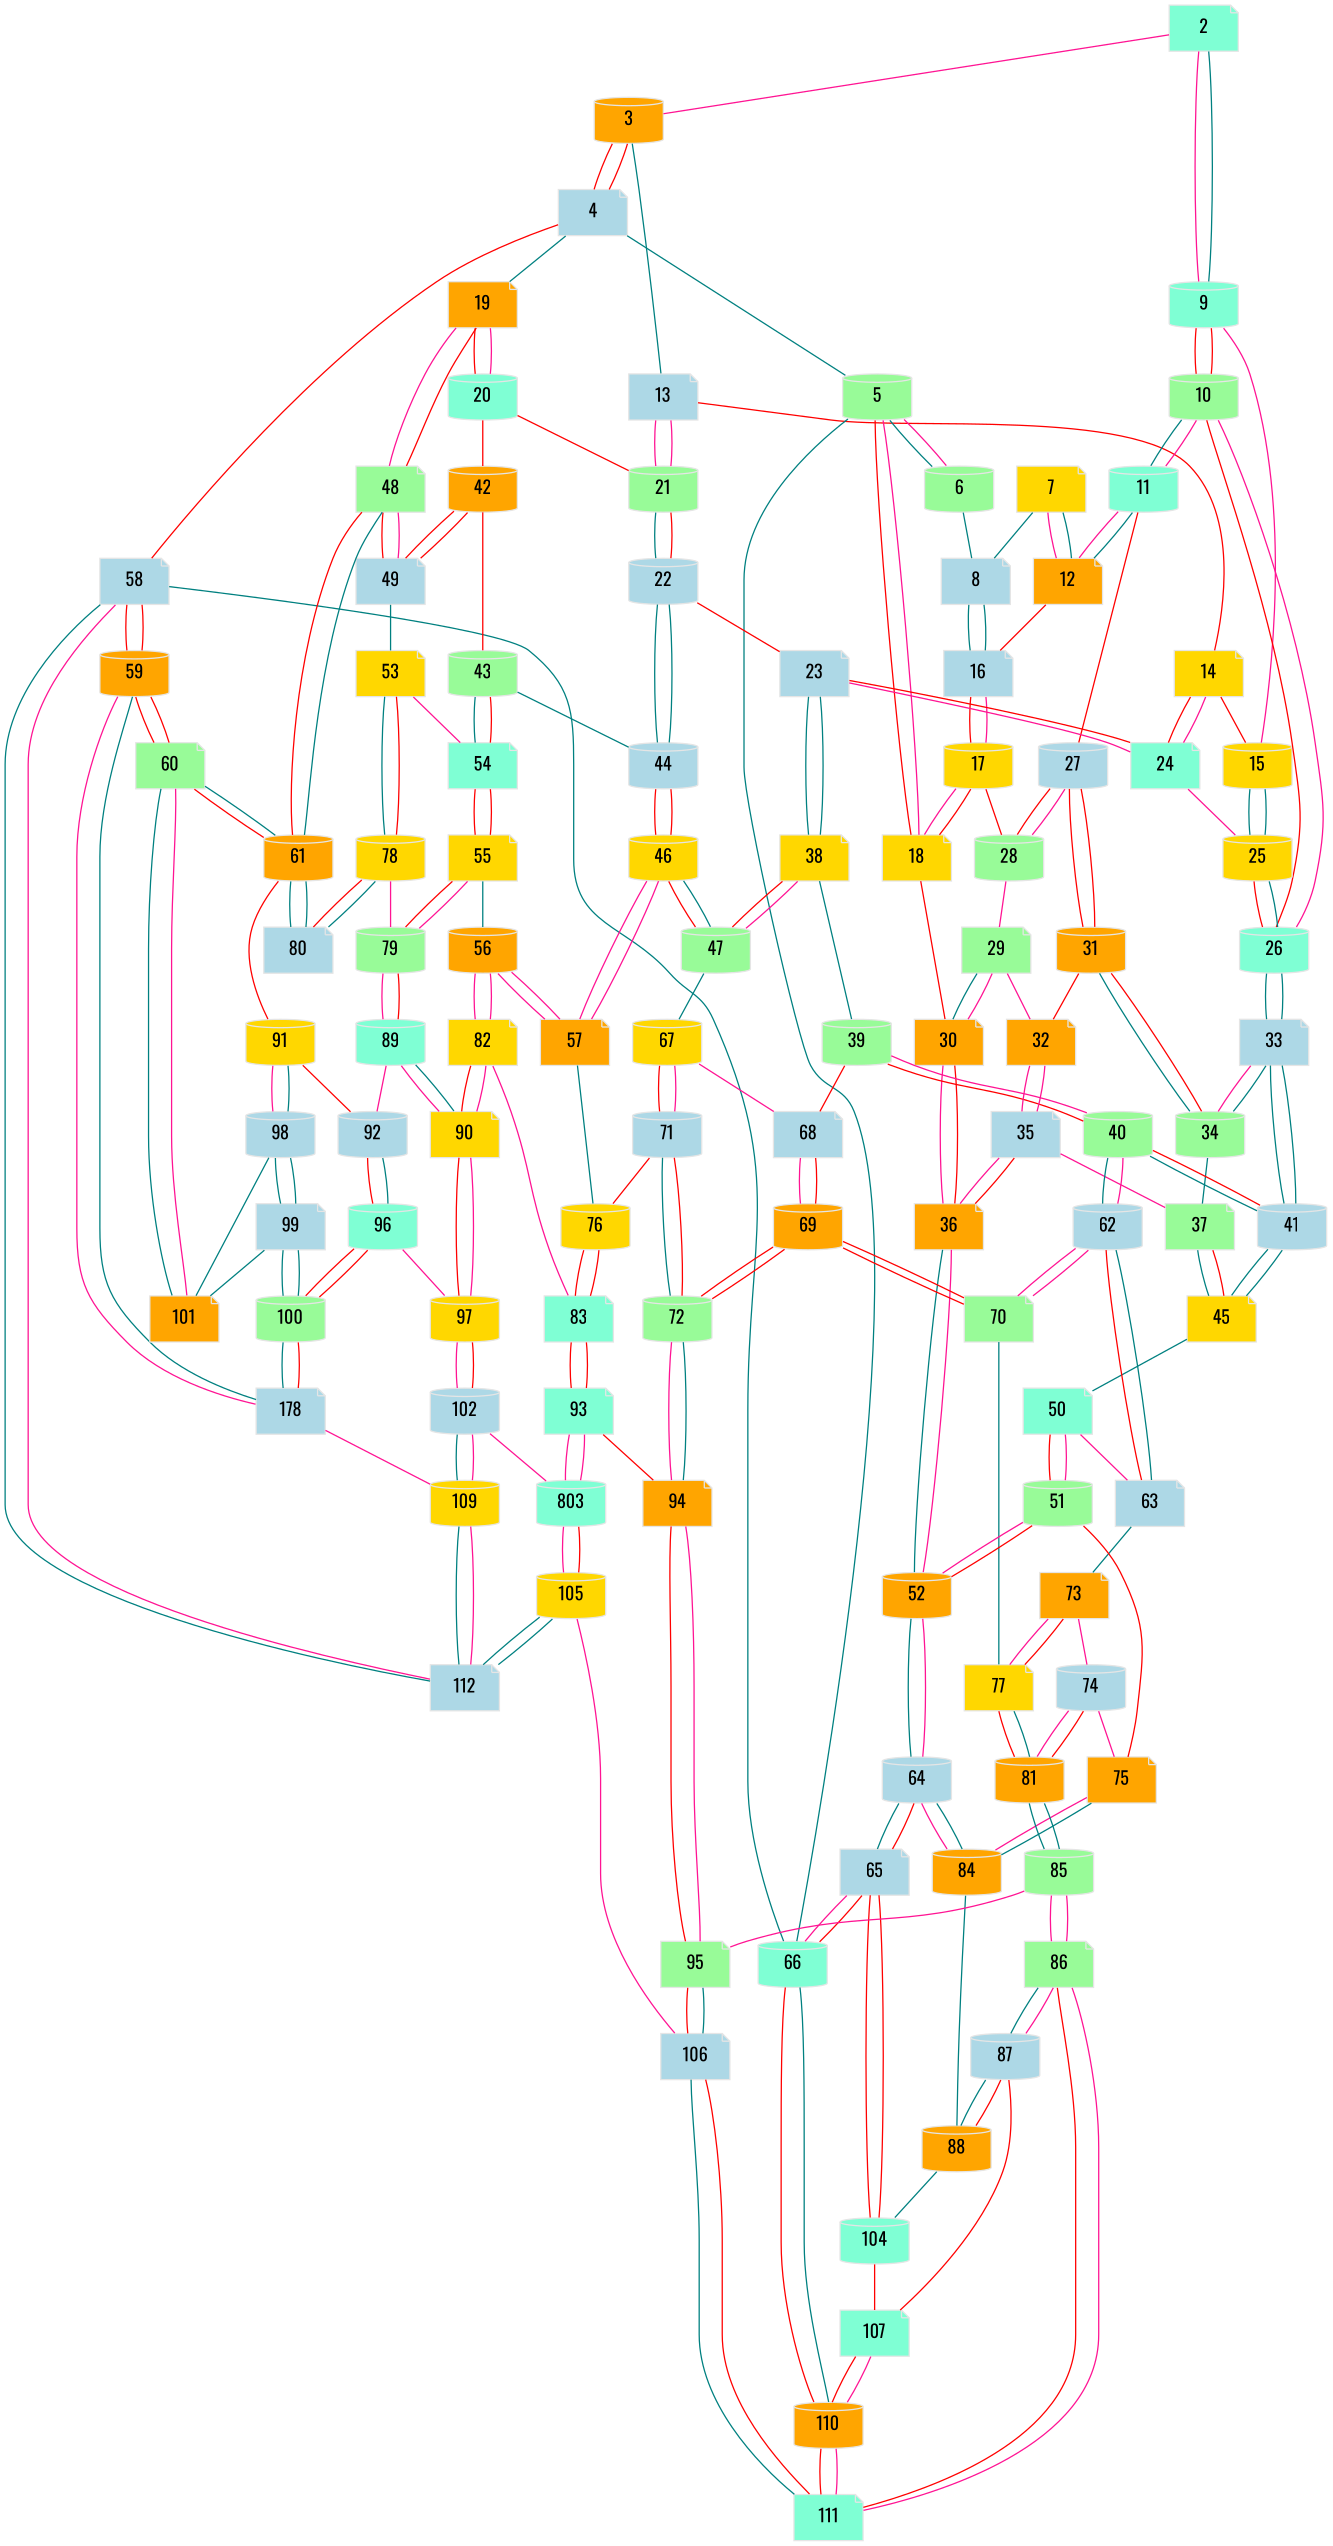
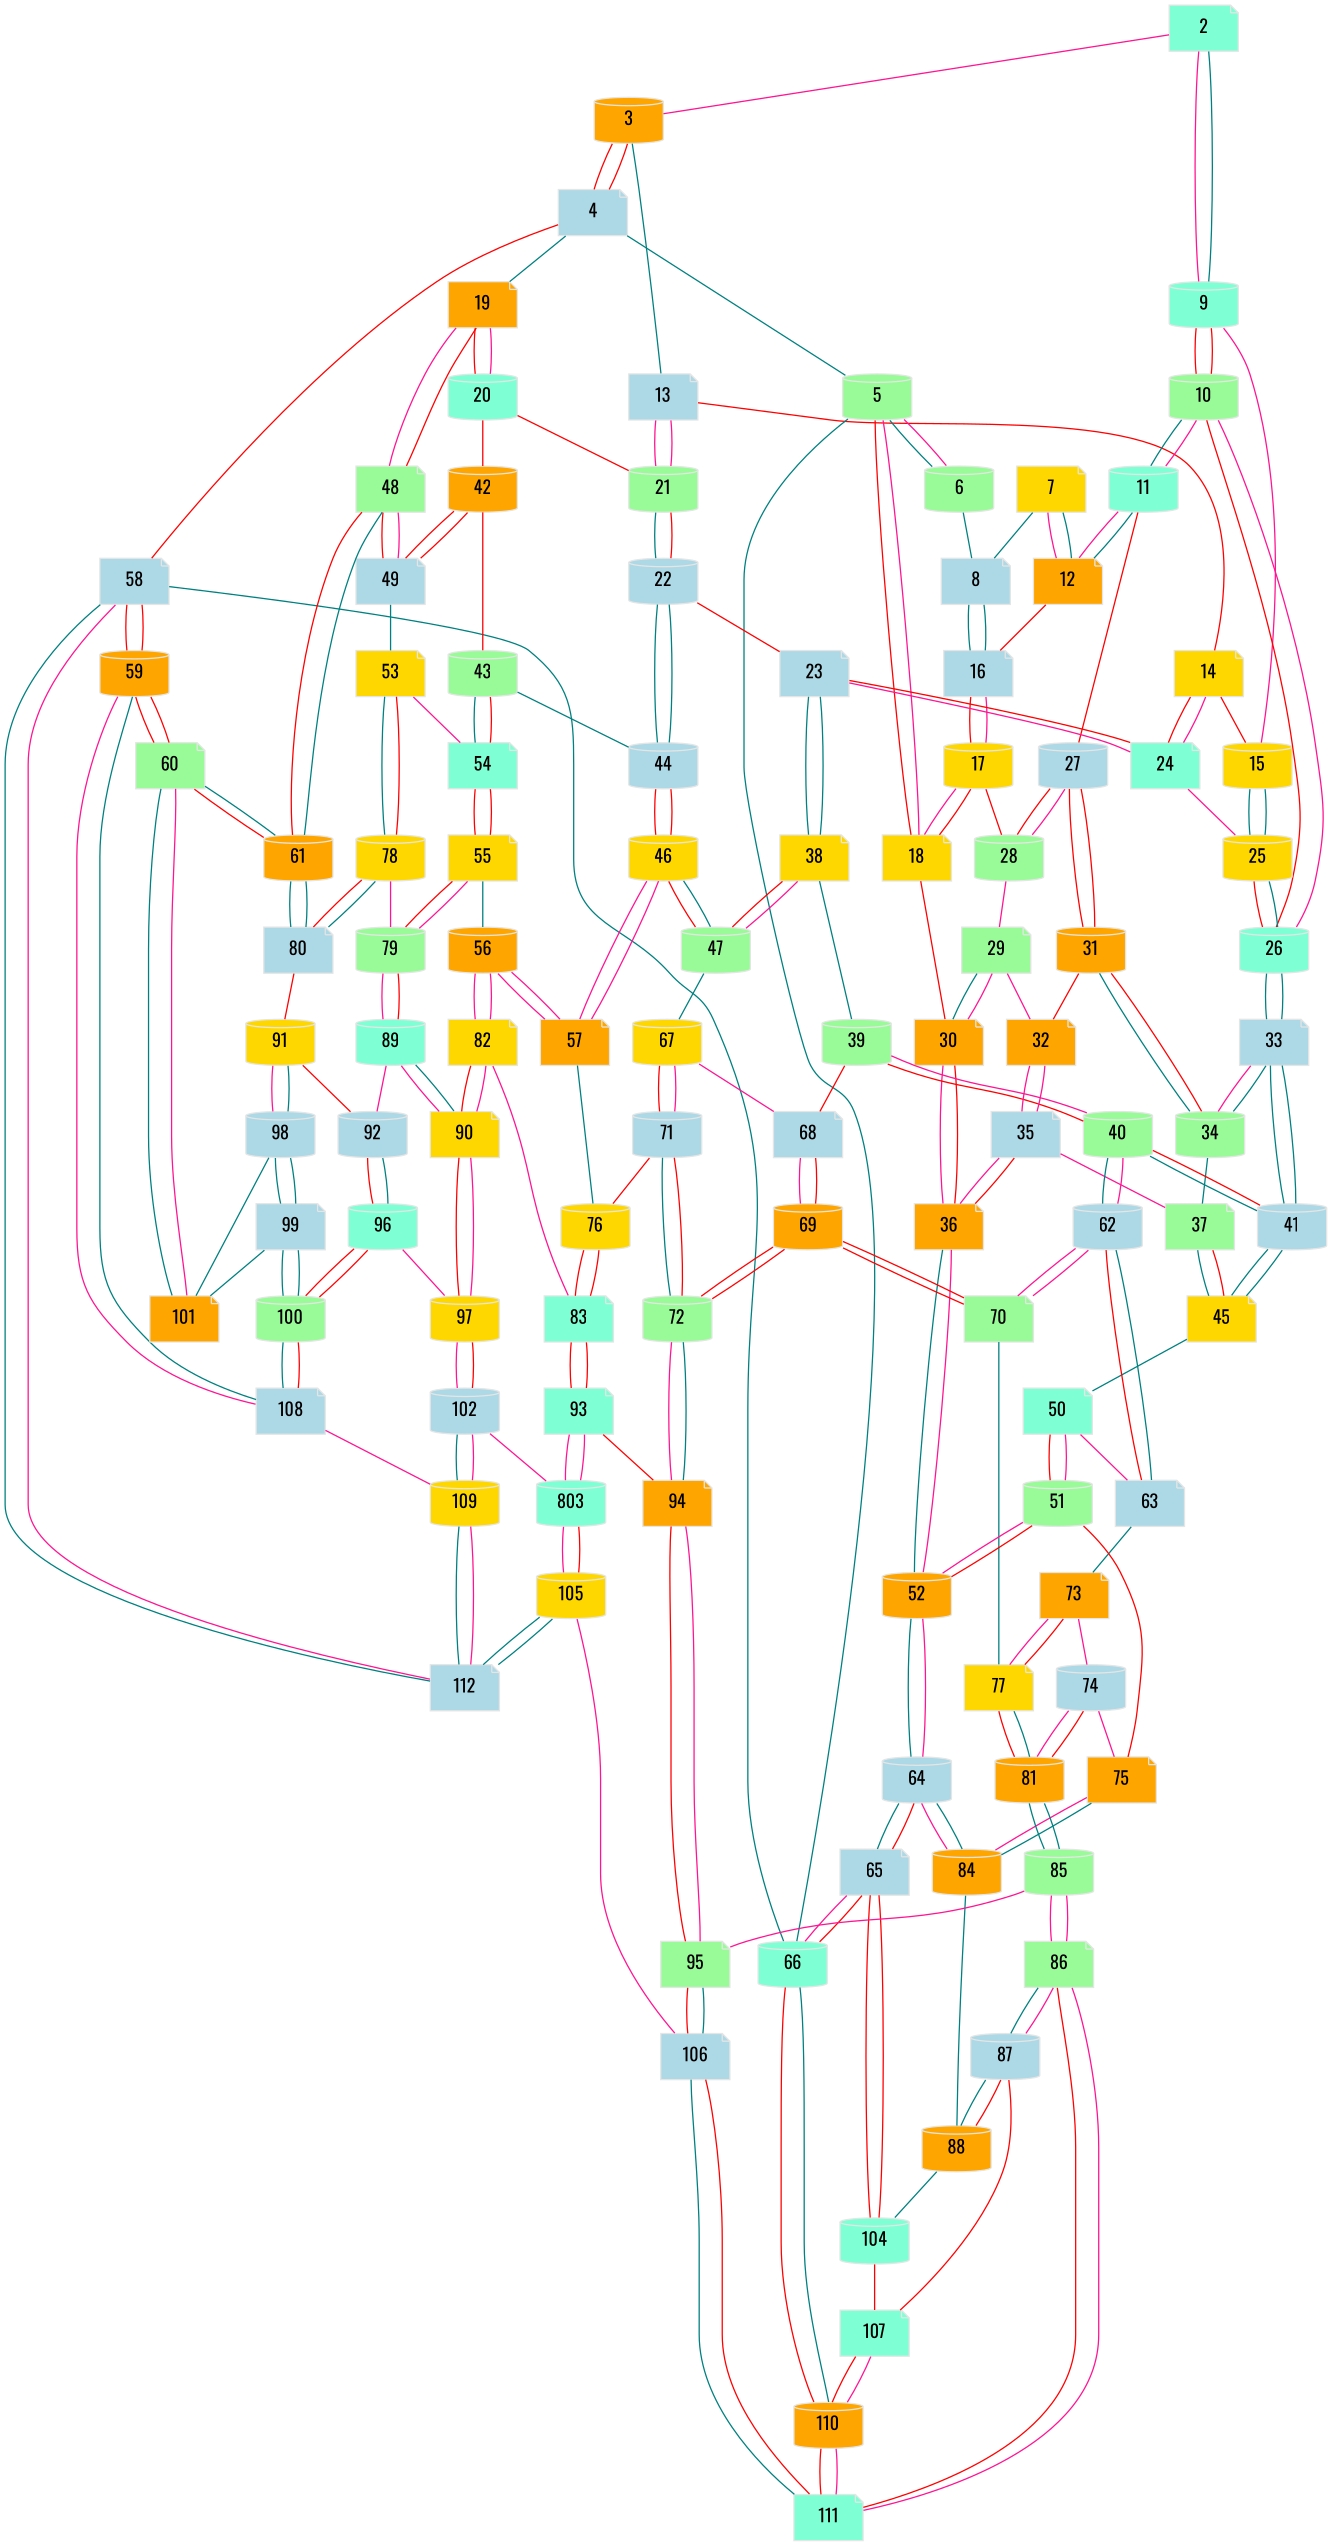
(249, 948) -> (289, 996)
(291, 1411) -> (291, 1411)
